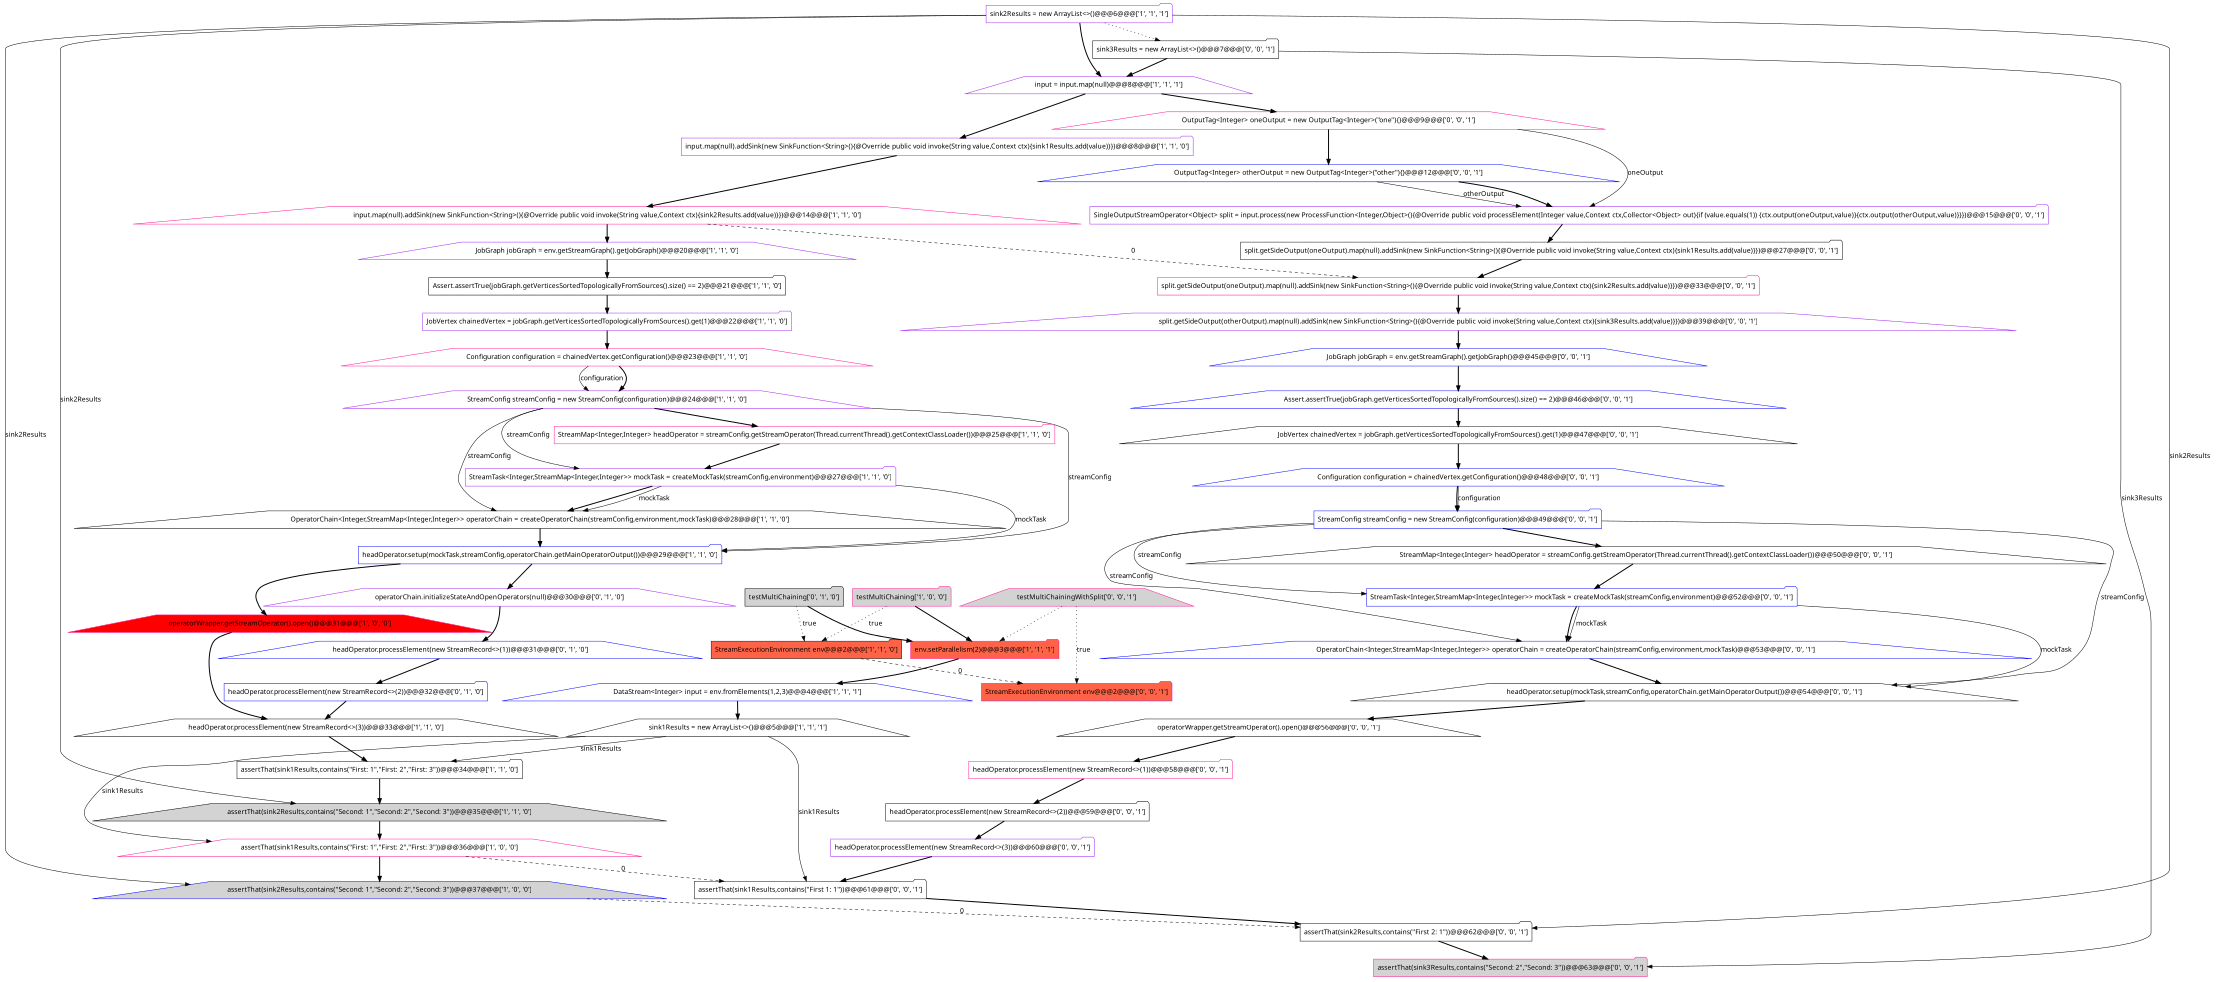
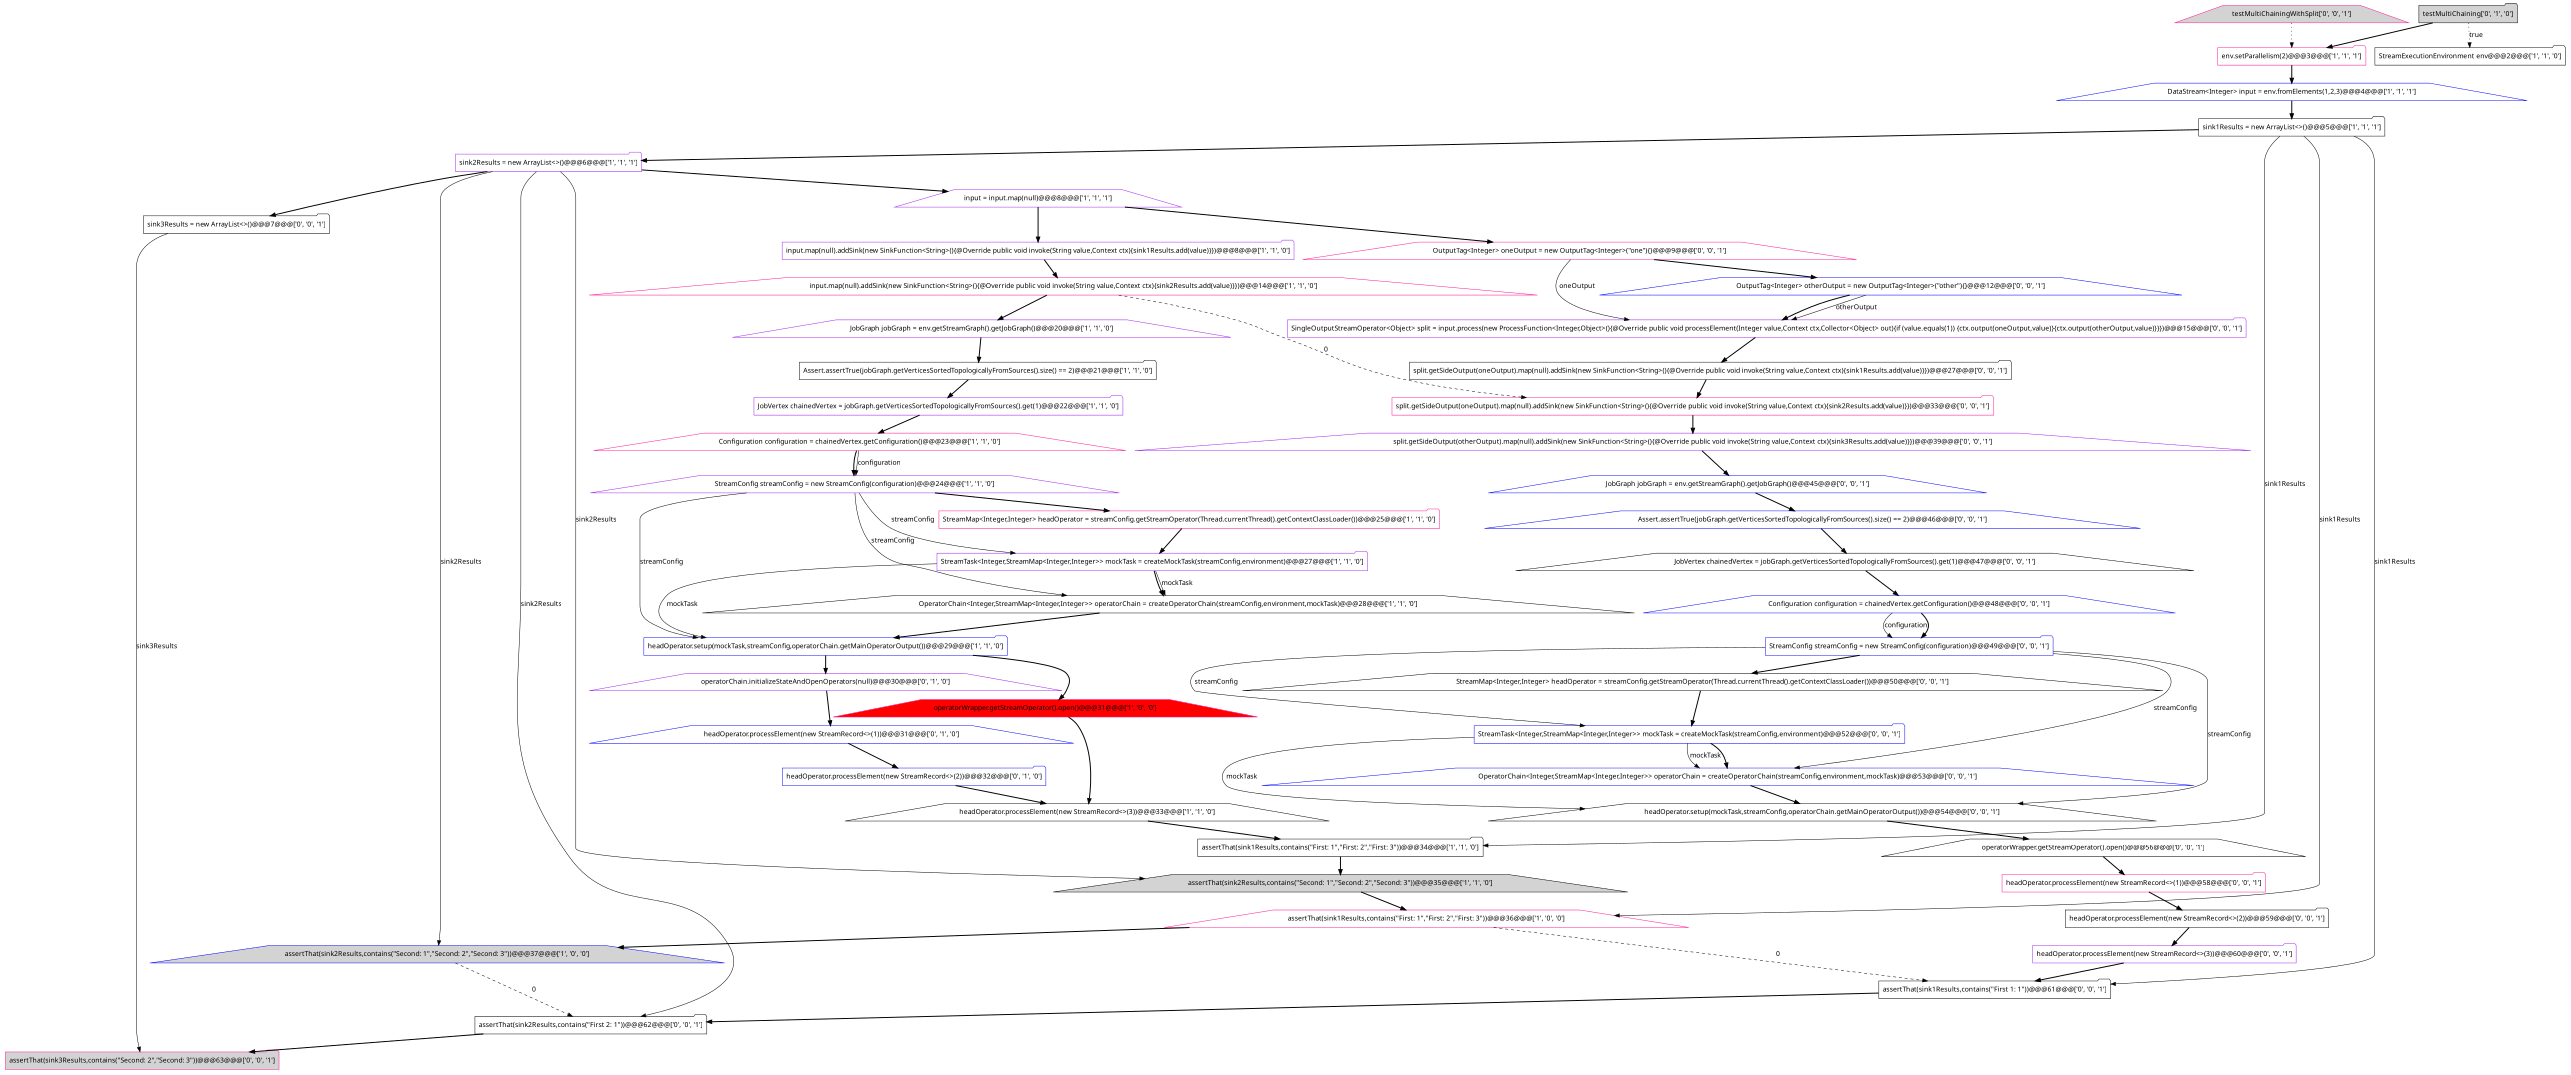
(1130, 31) -> (381, 191)
(1150, 66) -> none
none -> (1423, 145)
(902, 597) -> none
(806, 650) -> (2470, 56)
(985, 650) -> (2292, 56)
(1077, 692) -> none
(738, 728) -> (2292, 127)
